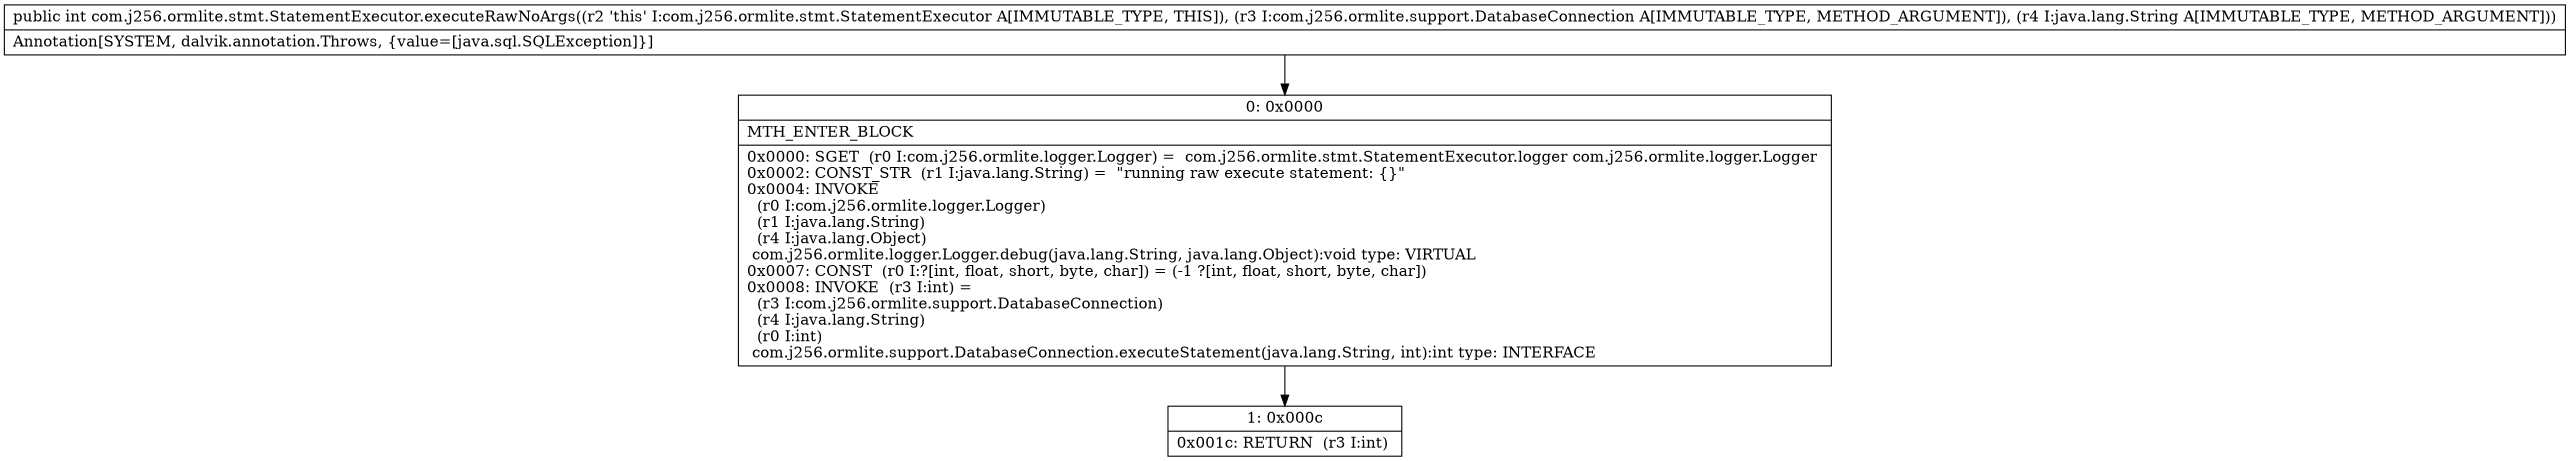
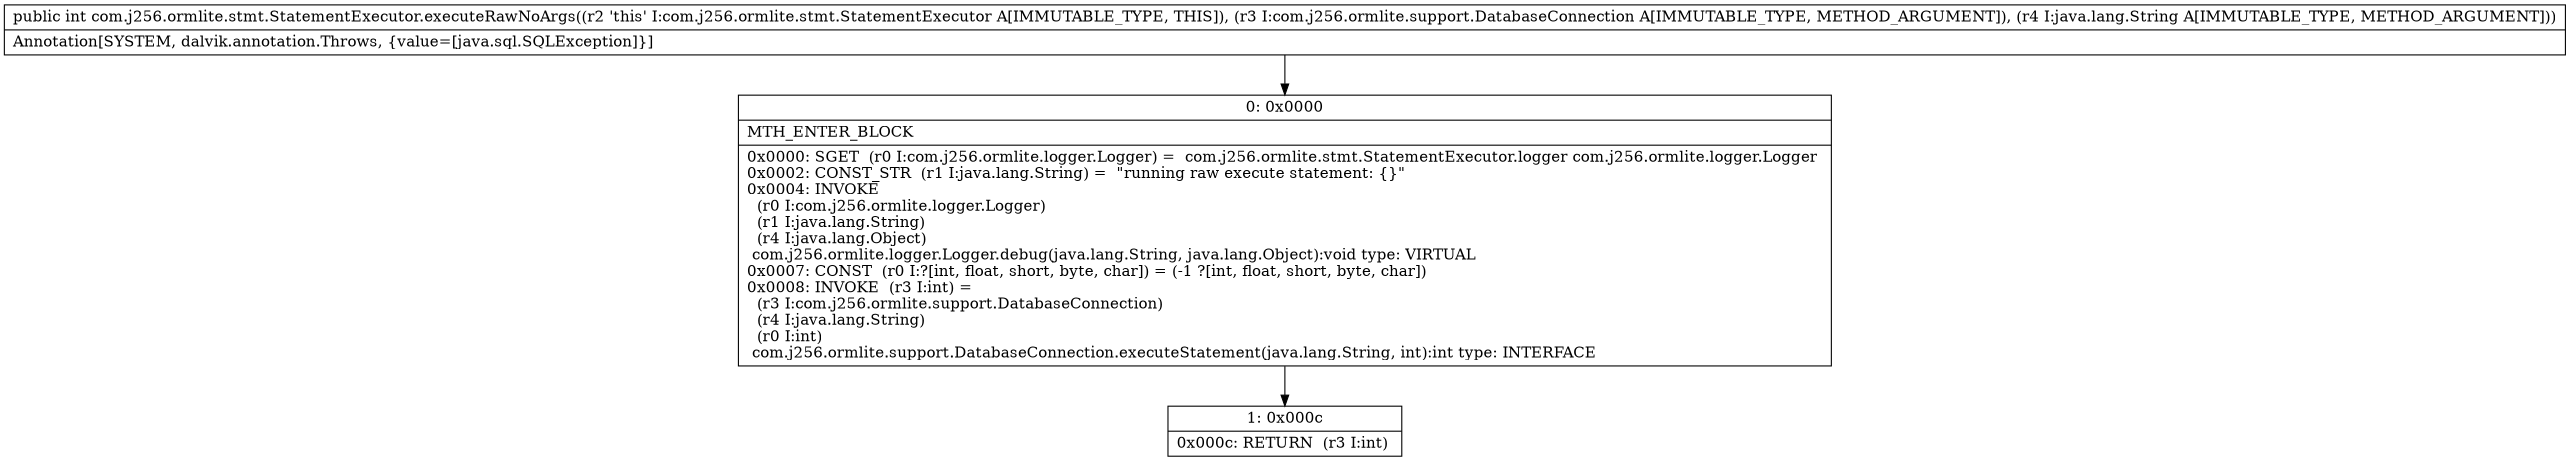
(1285, 443) -> (1285, 443)
